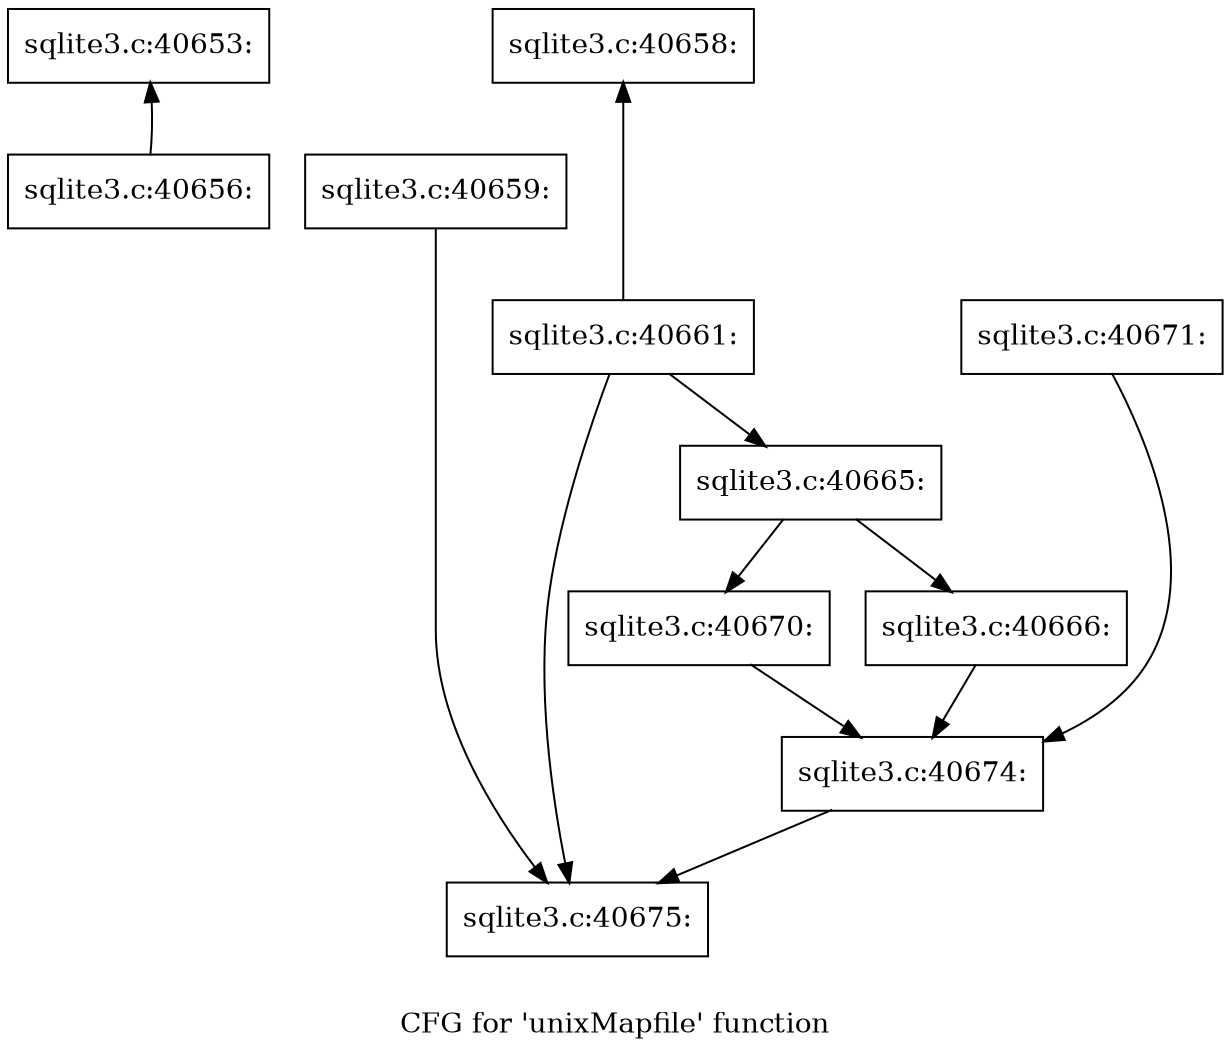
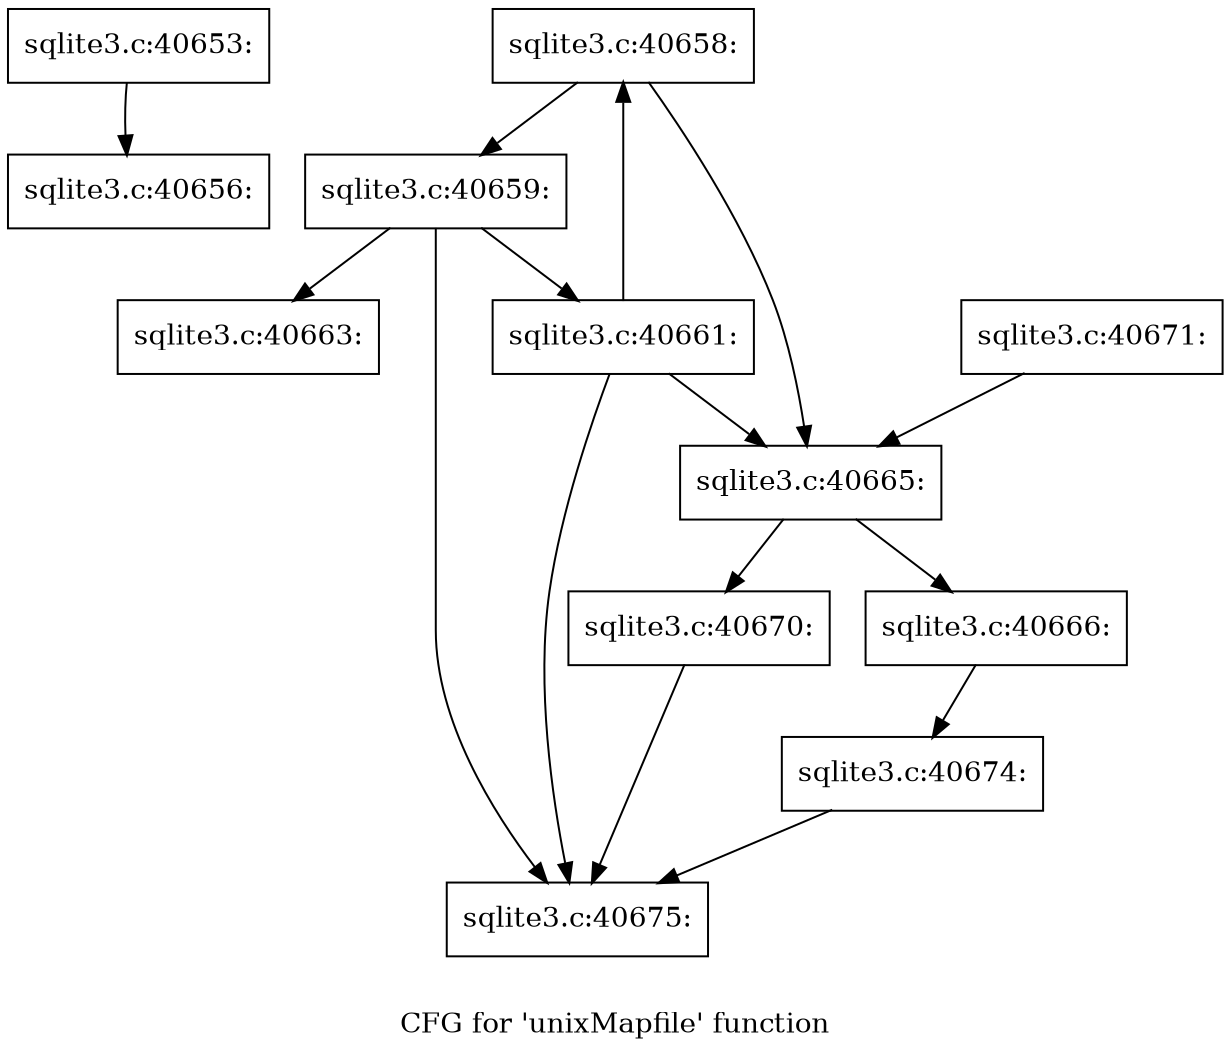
none -> (538, 113)
(152, 129) -> (125, 109)
none -> (748, 245)
none -> (521, 258)
none -> (248, 337)
(1170, 571) -> (961, 405)
(797, 695) -> (642, 765)
